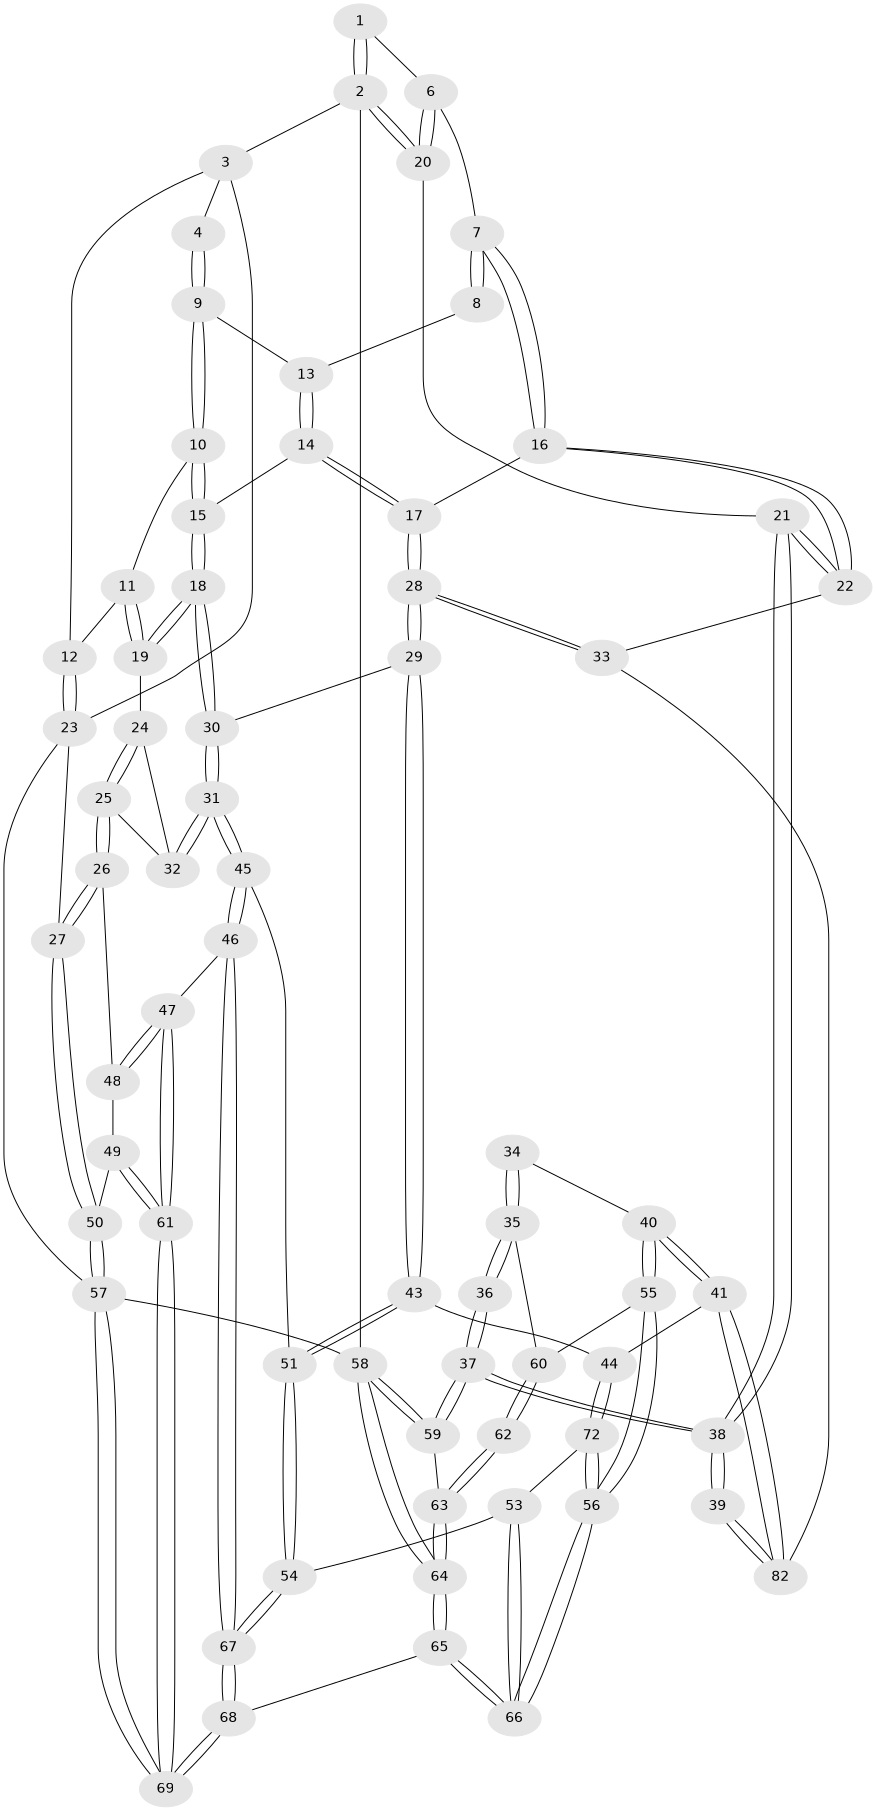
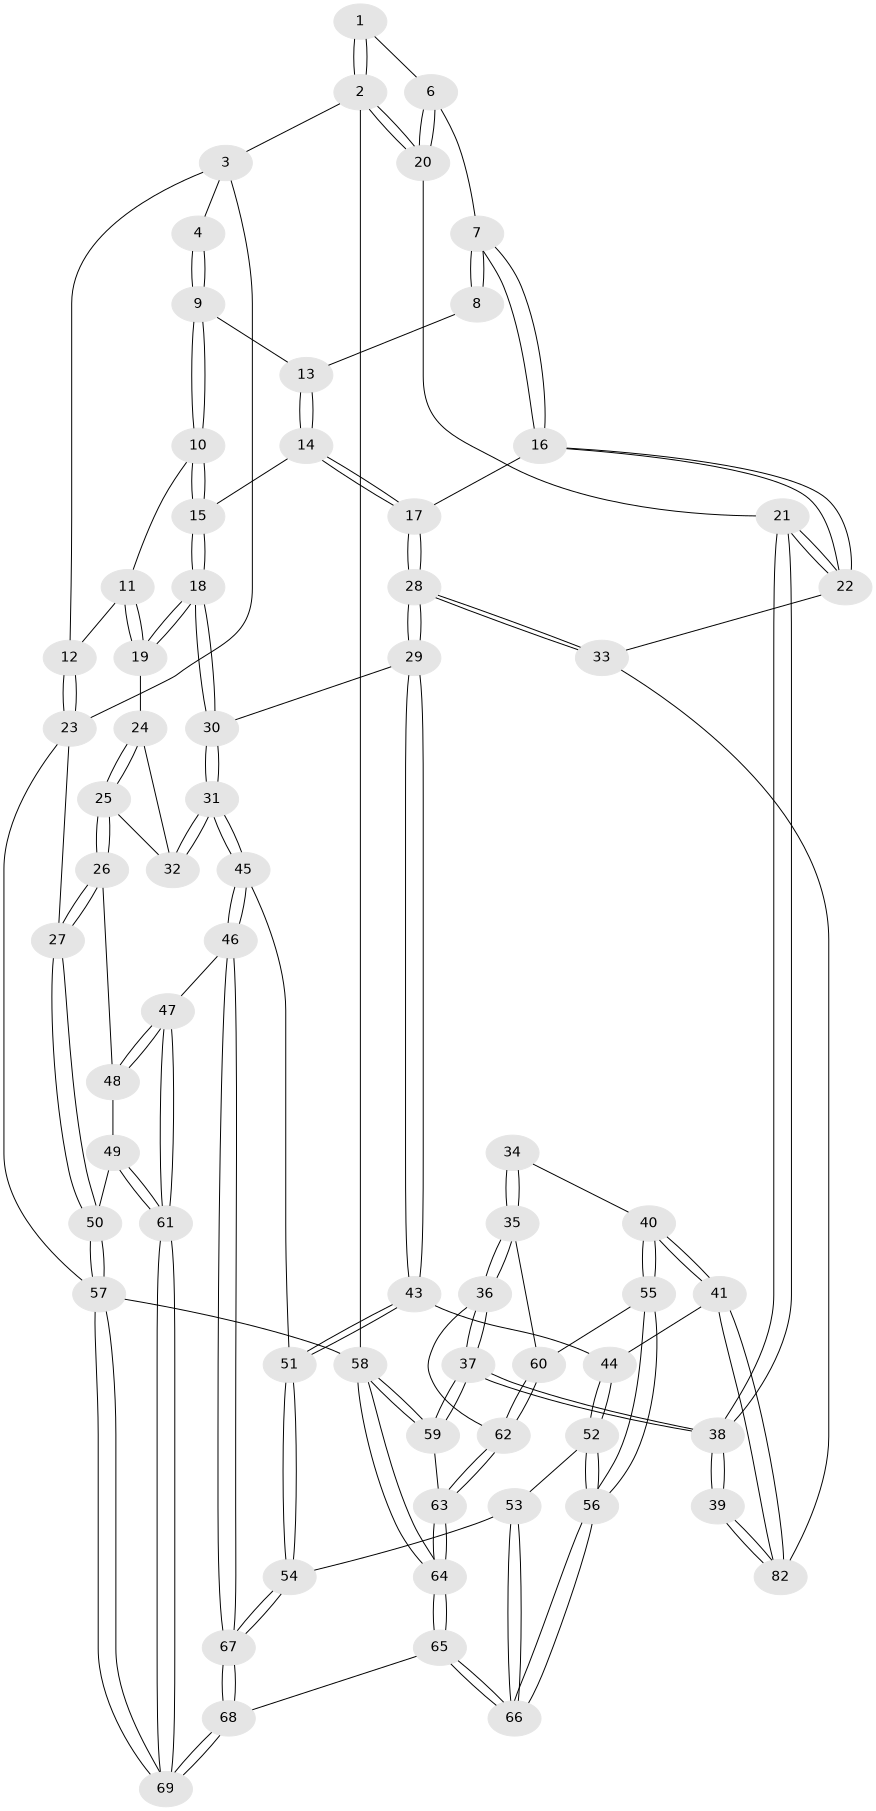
none -> (429, 1372)
(592, 1436) -> (592, 1436)
